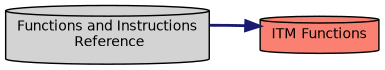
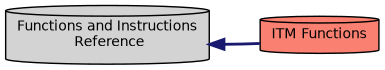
(228, 25) -> (242, 44)
